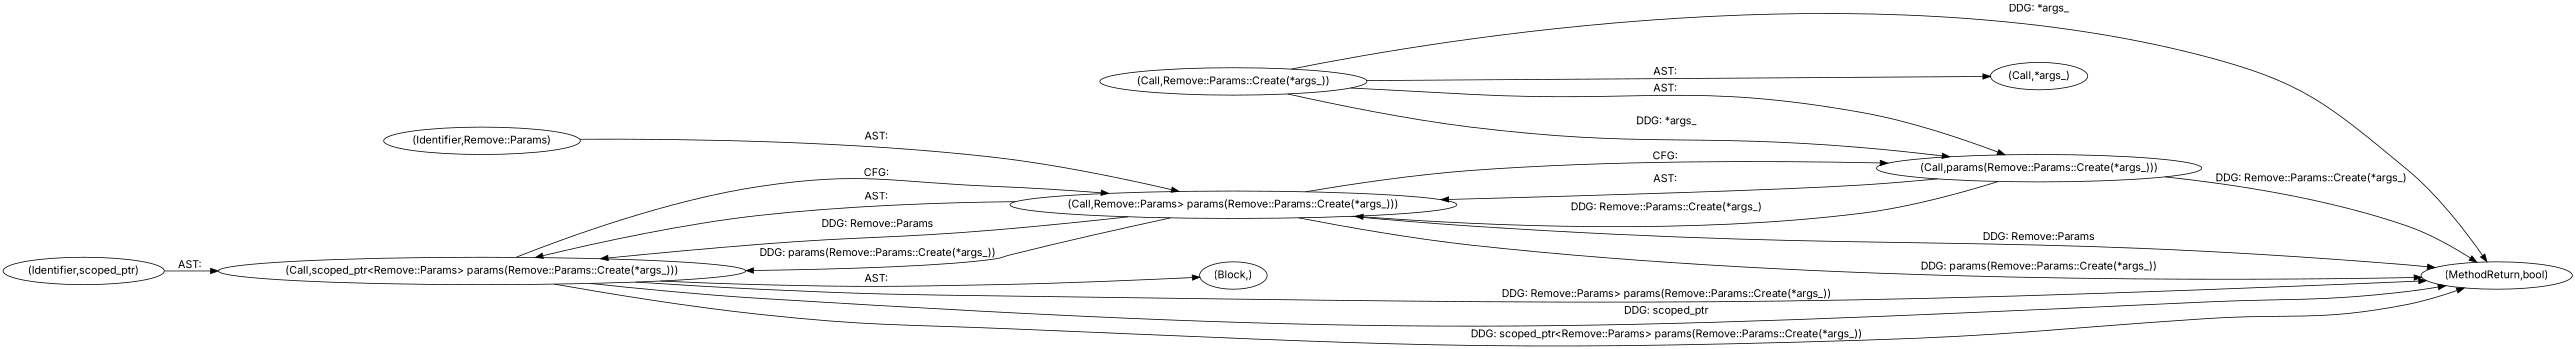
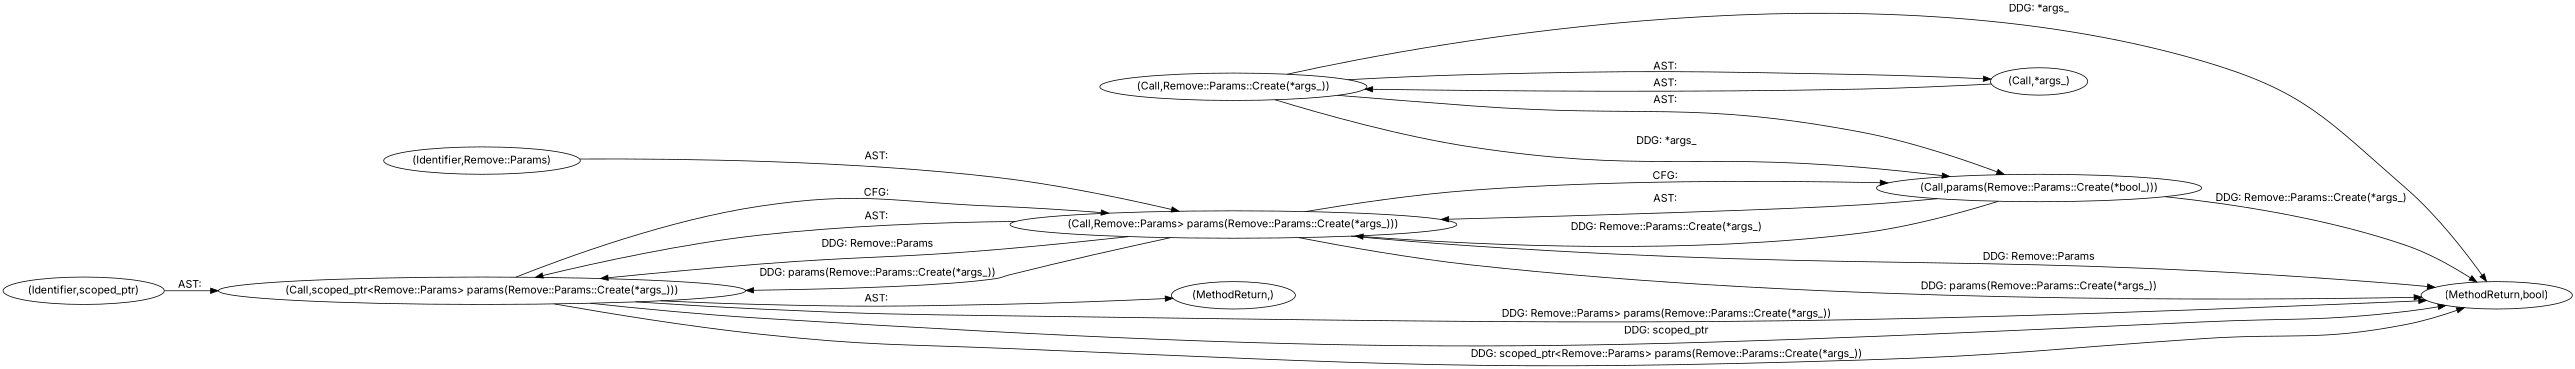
none -> (1682, 91)
(2039, 168) -> (2039, 188)
(1233, 276) -> (1233, 295)
